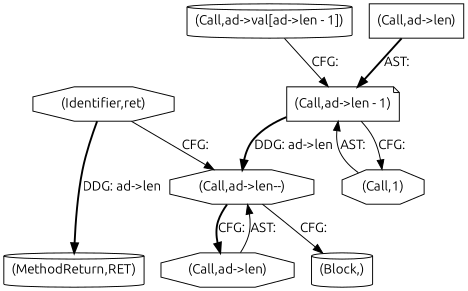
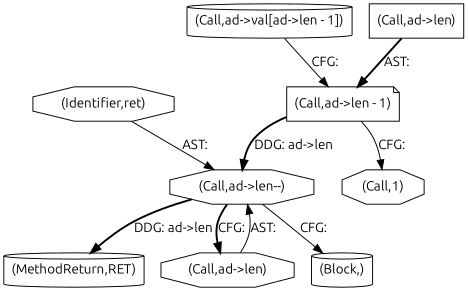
(197, 146) -> (197, 146)
(341, 155) -> none
(81, 181) -> (142, 217)
